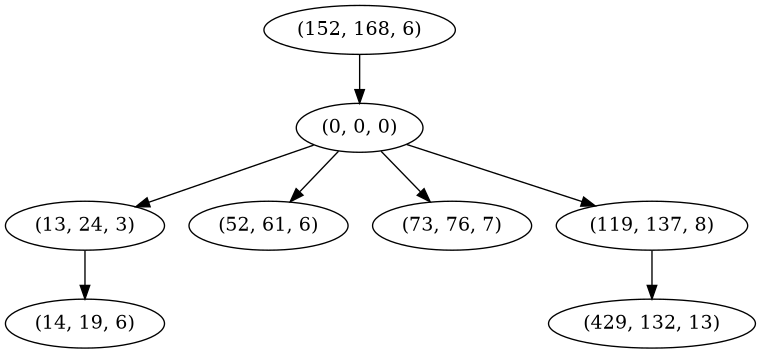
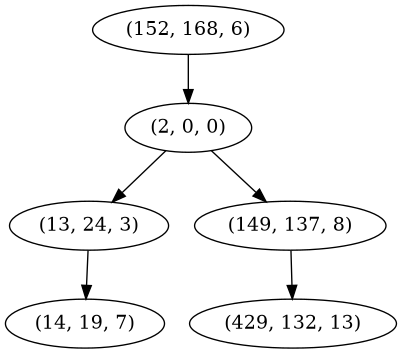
(360, 128) -> (188, 128)
(269, 226) -> none
(452, 226) -> none
(652, 226) -> (290, 226)
(85, 324) -> (85, 324)
